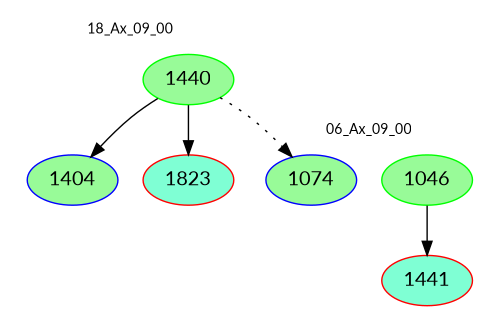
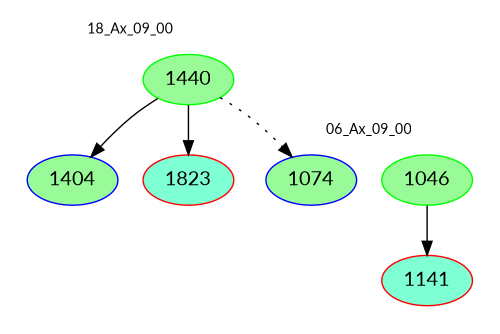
(427, 281) -> (427, 281)
